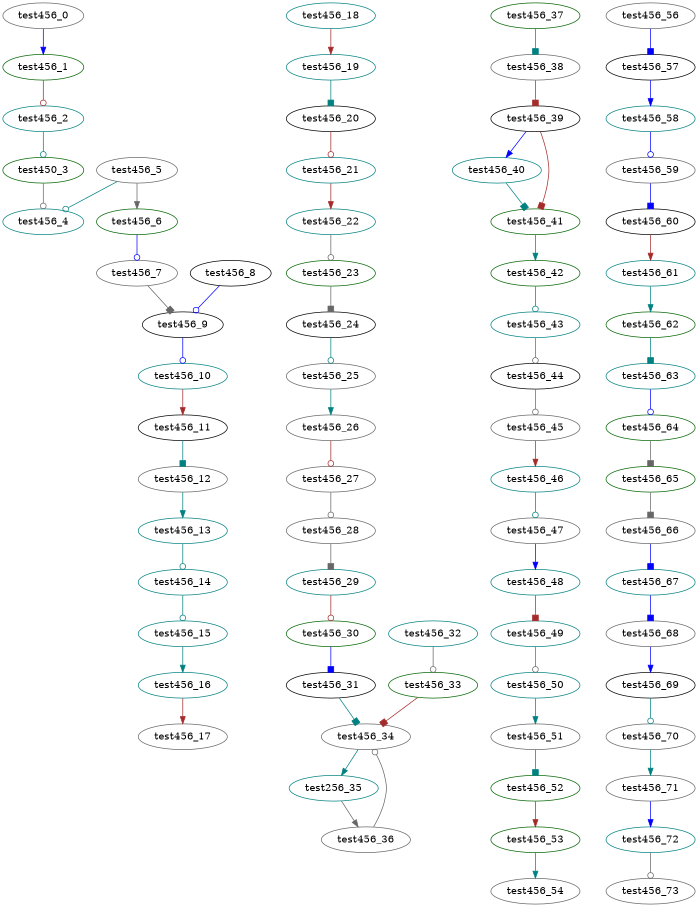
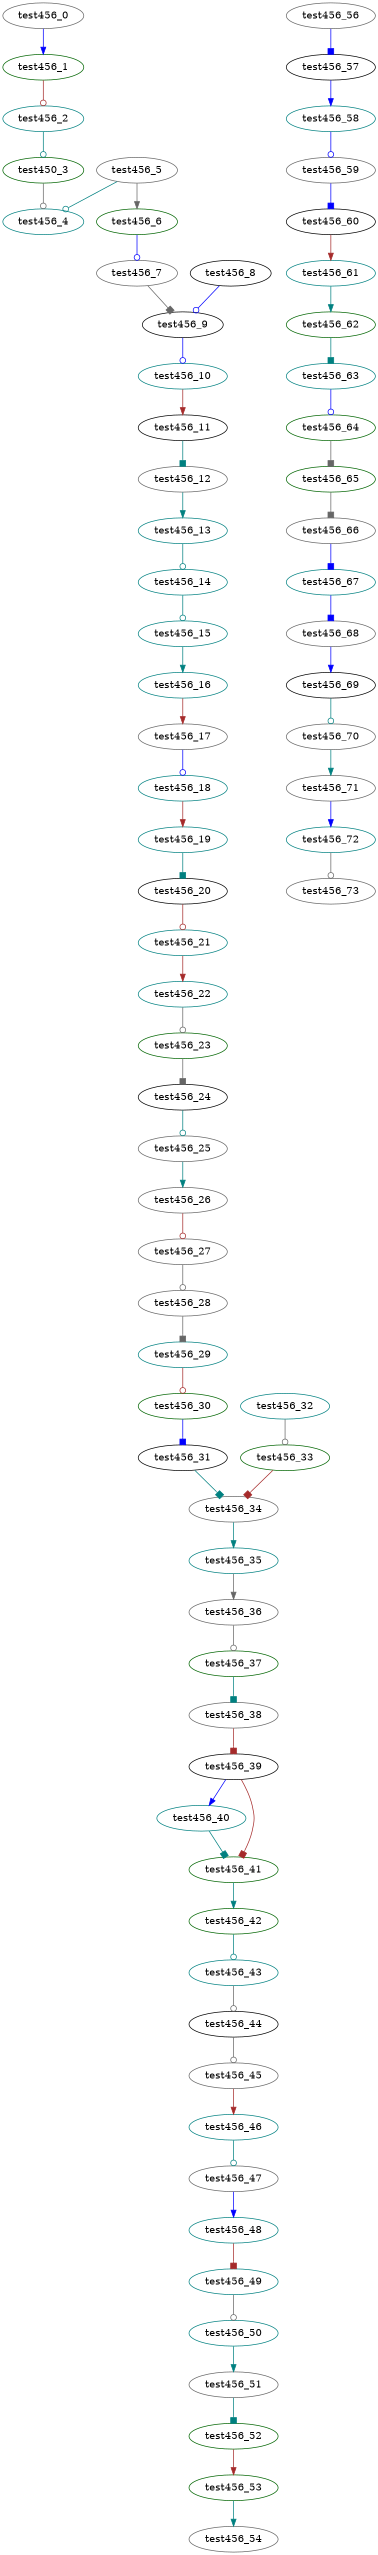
none -> (183, 760)
(334, 788) -> (234, 1561)
(386, 791) -> (234, 1635)
